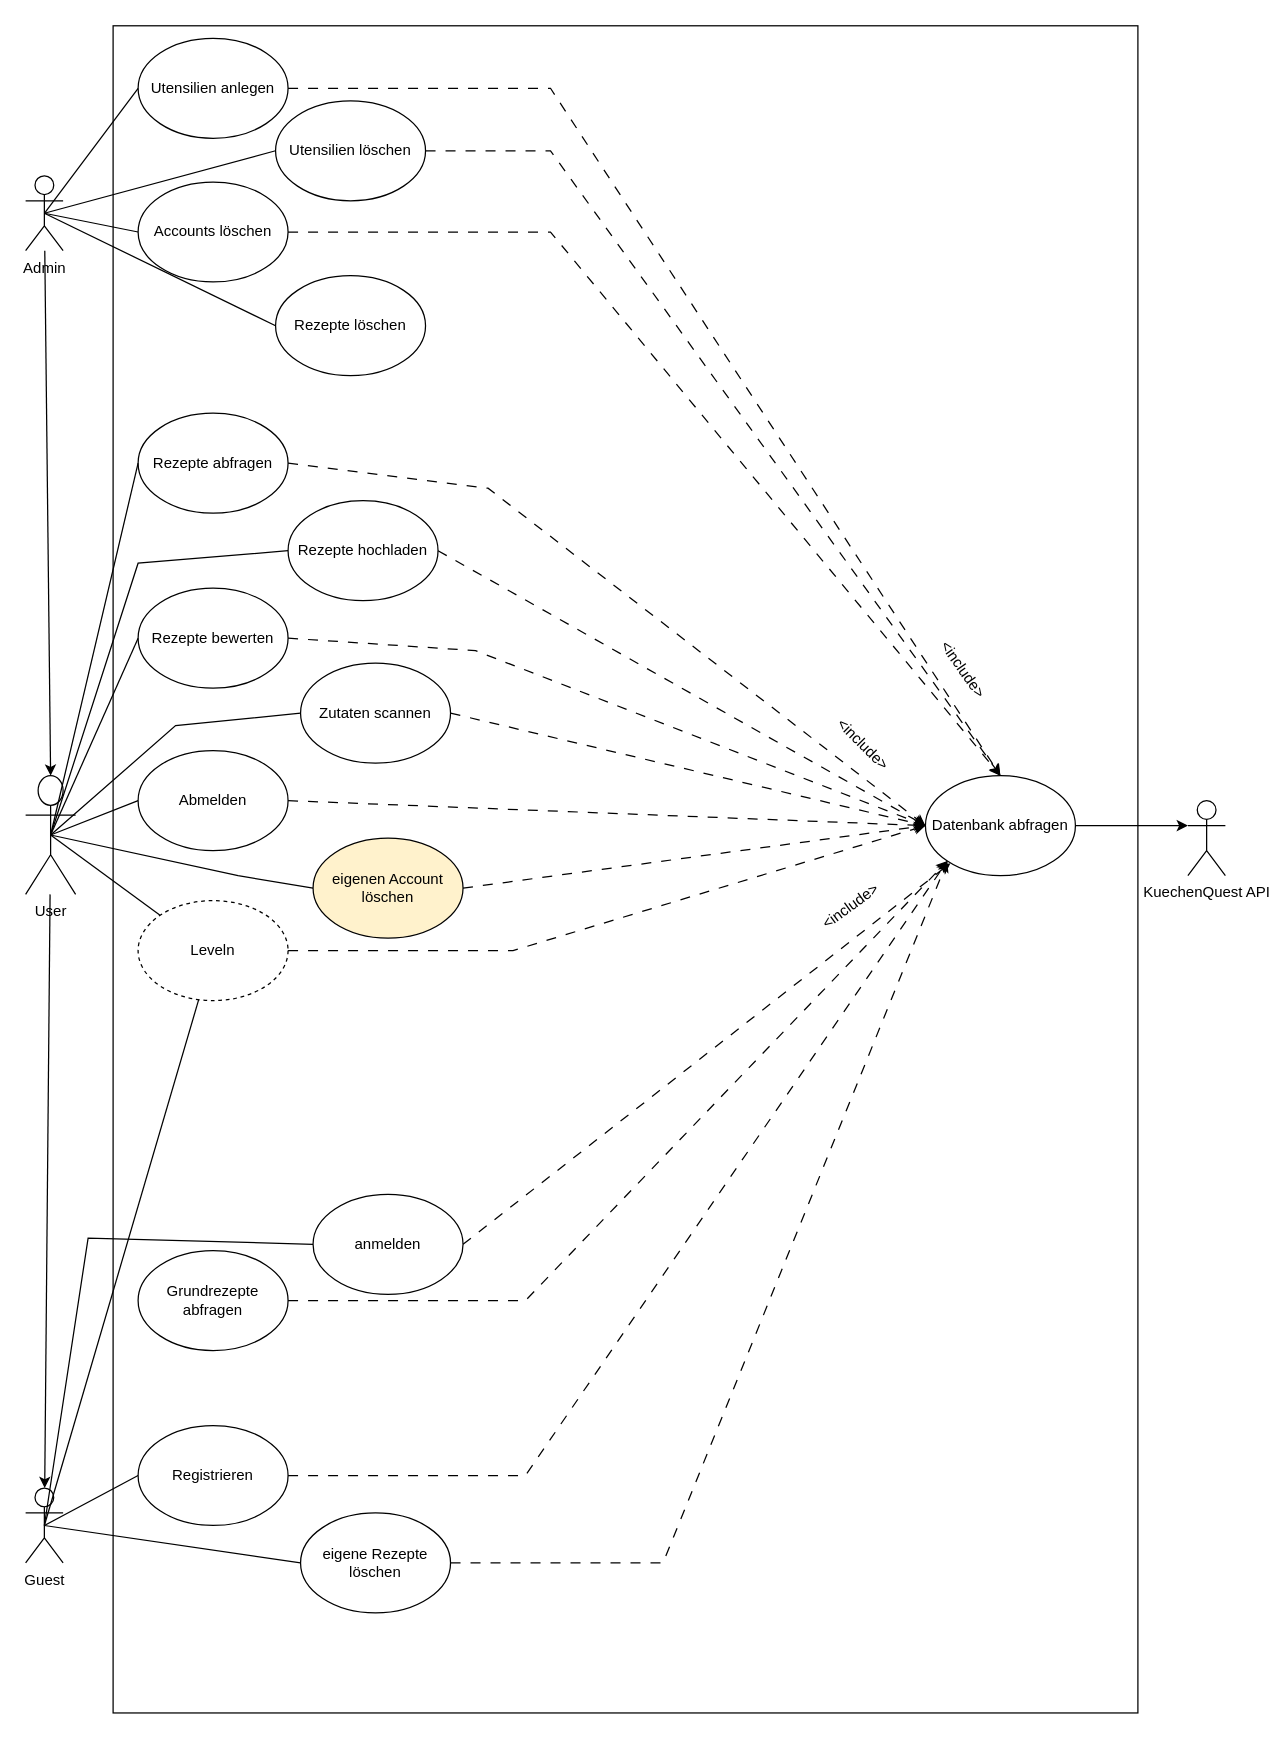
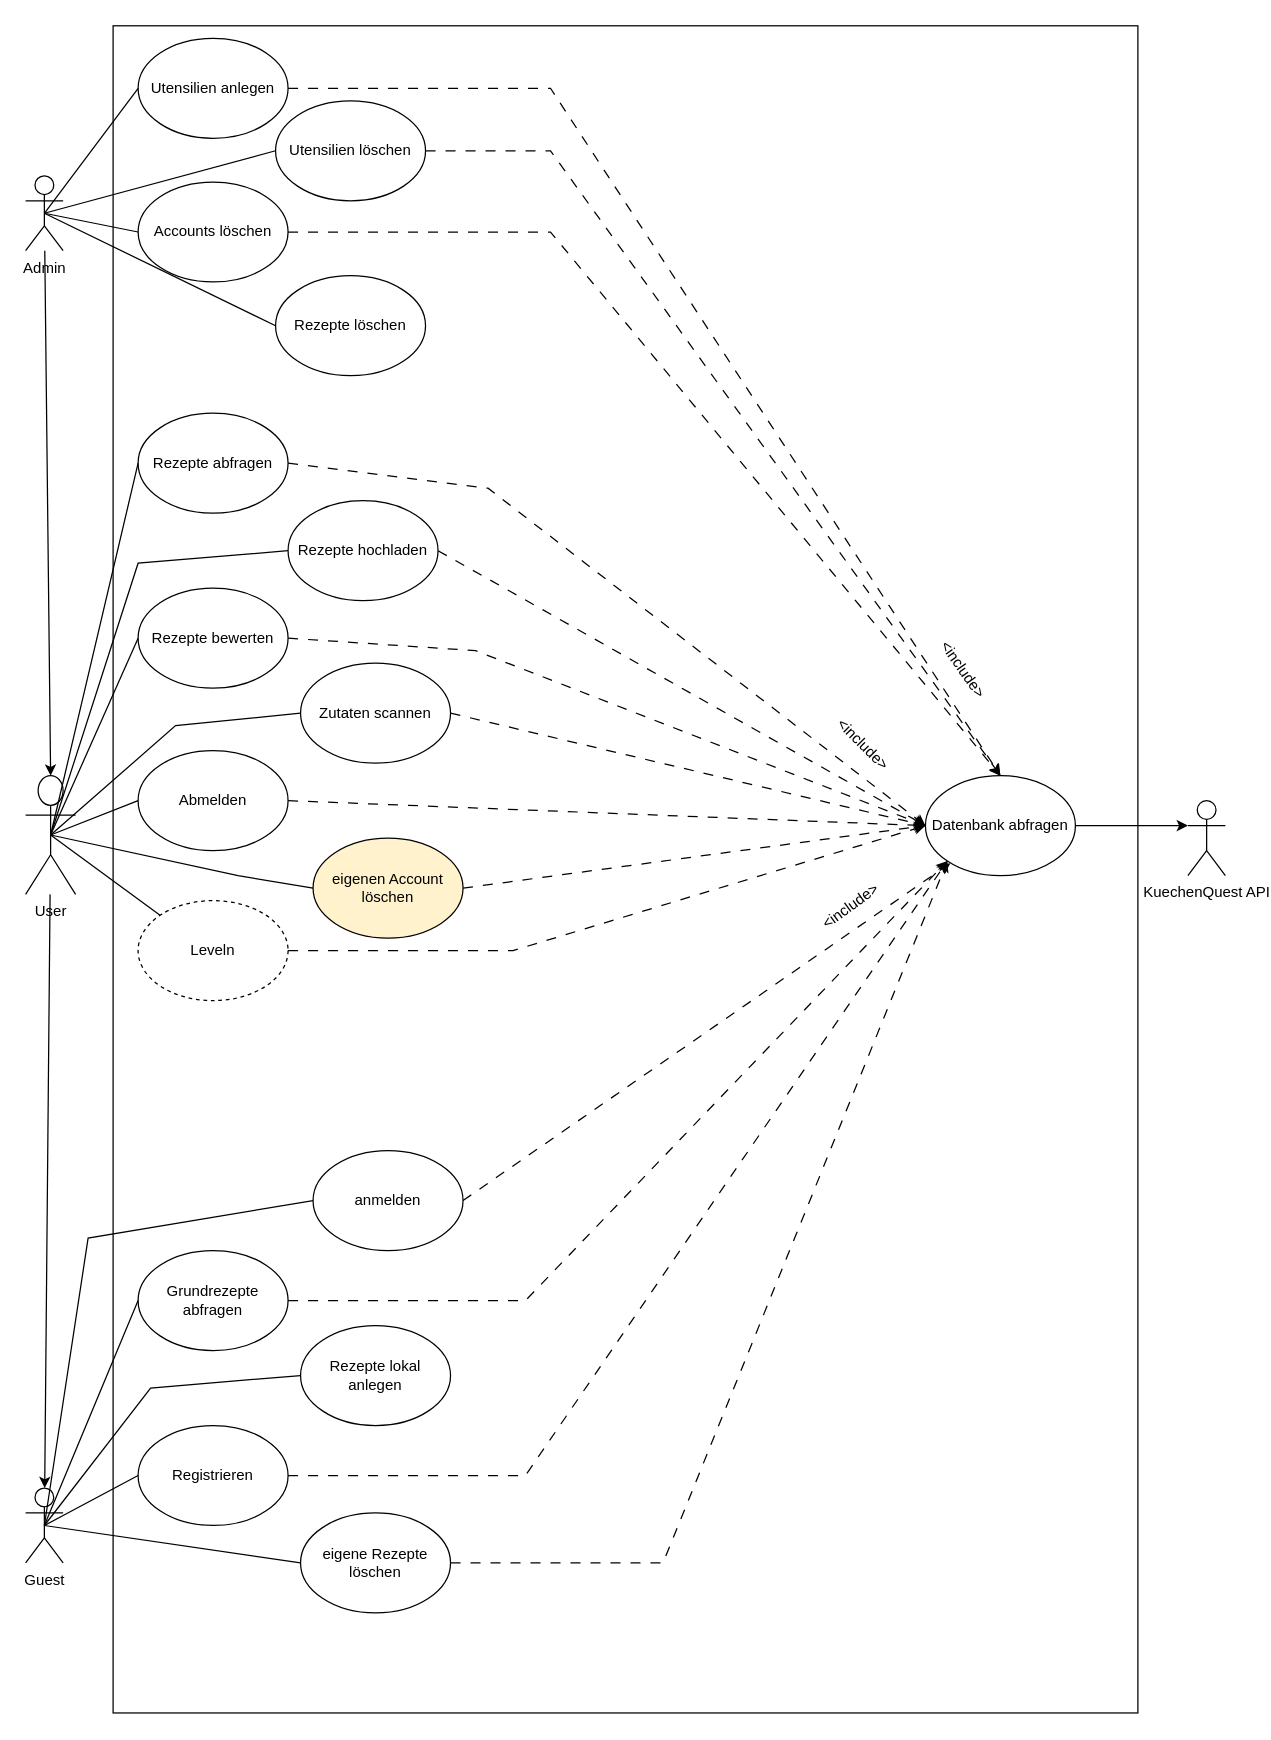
(388, 1244) -> (388, 1201)
(123, 1258) -> (94, 1406)
none -> (376, 1376)
none -> (145, 1395)
